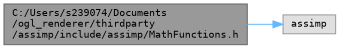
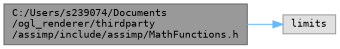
(309, 24) -> (309, 24)
